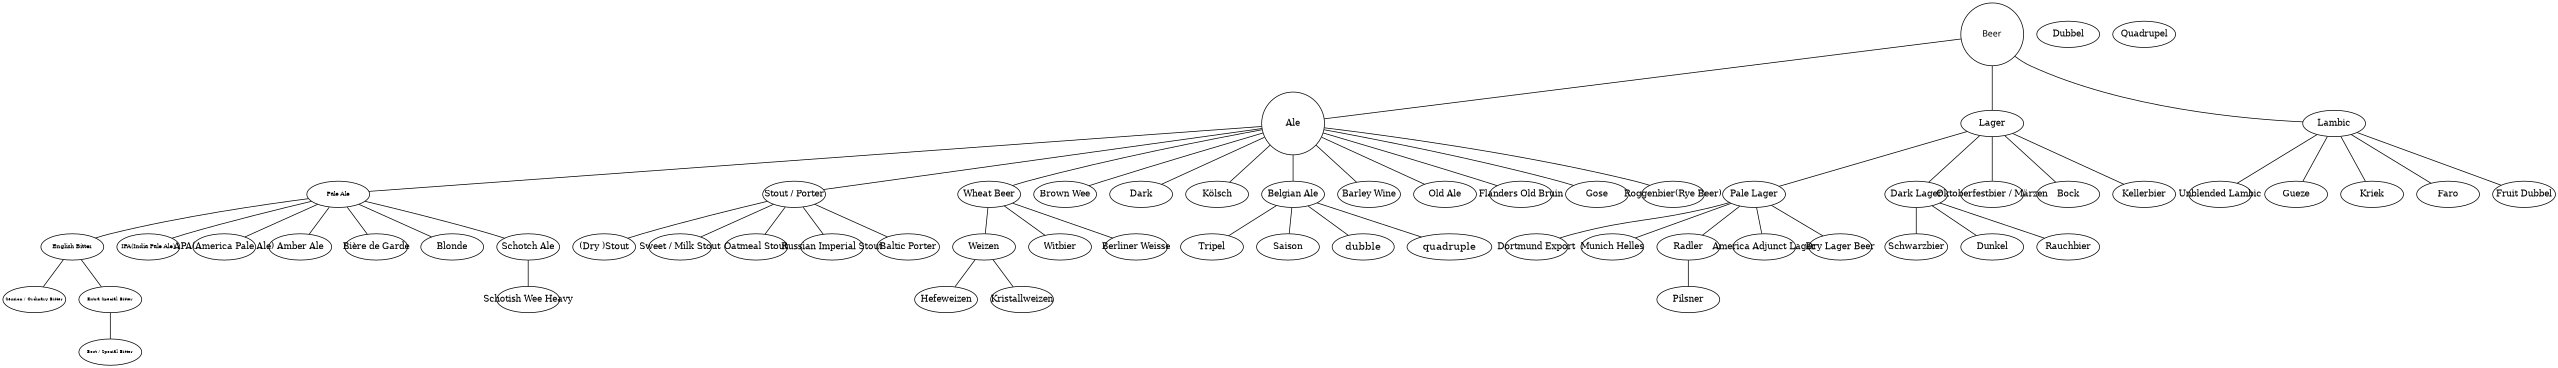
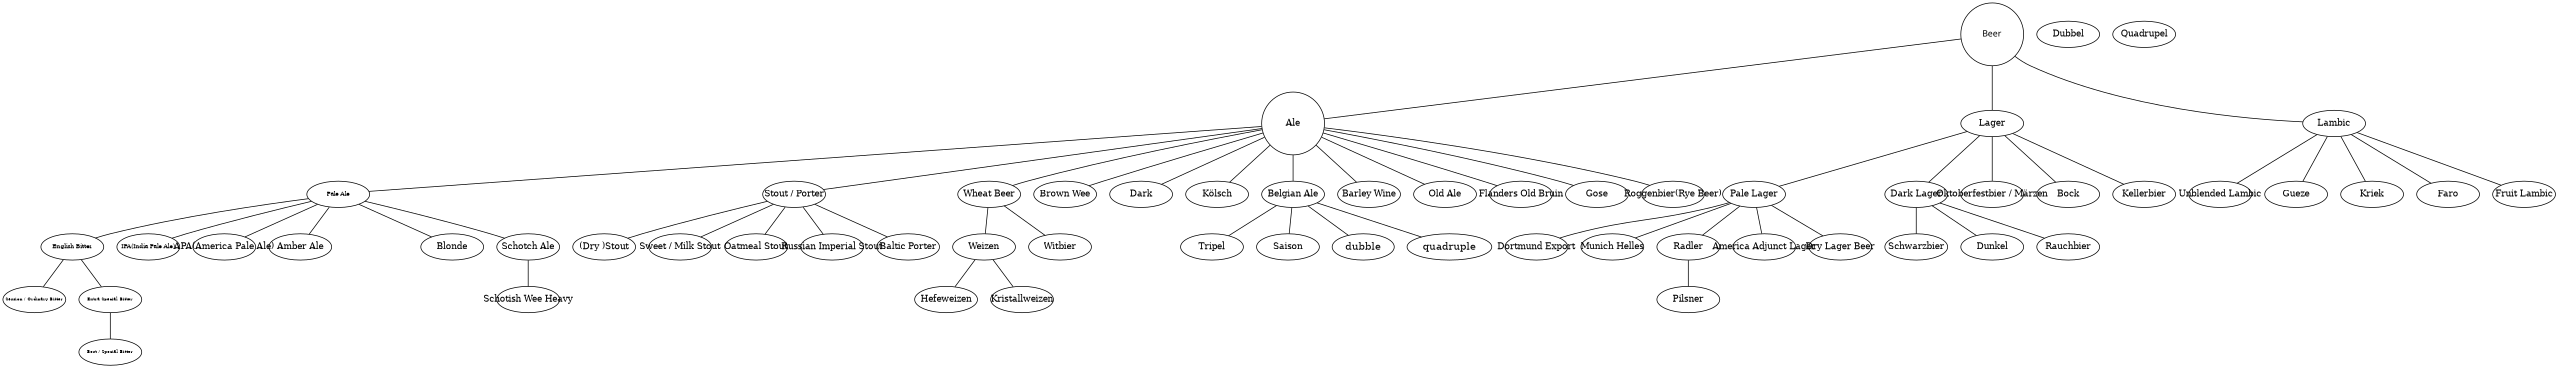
(2524, 194) -> (2524, 194)
(376, 247) -> none
(1136, 247) -> none
